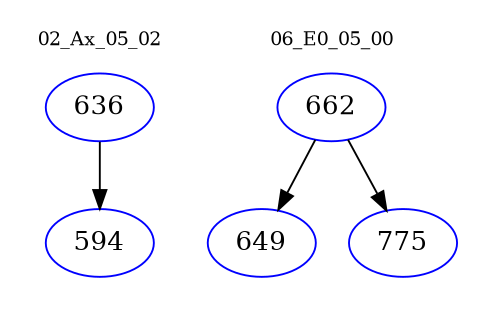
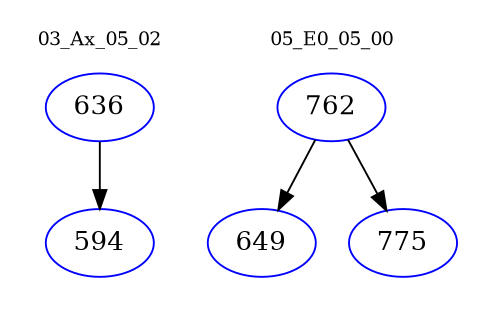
(100, 40) -> (100, 40)
(332, 40) -> (332, 40)
(331, 107) -> (331, 107)
